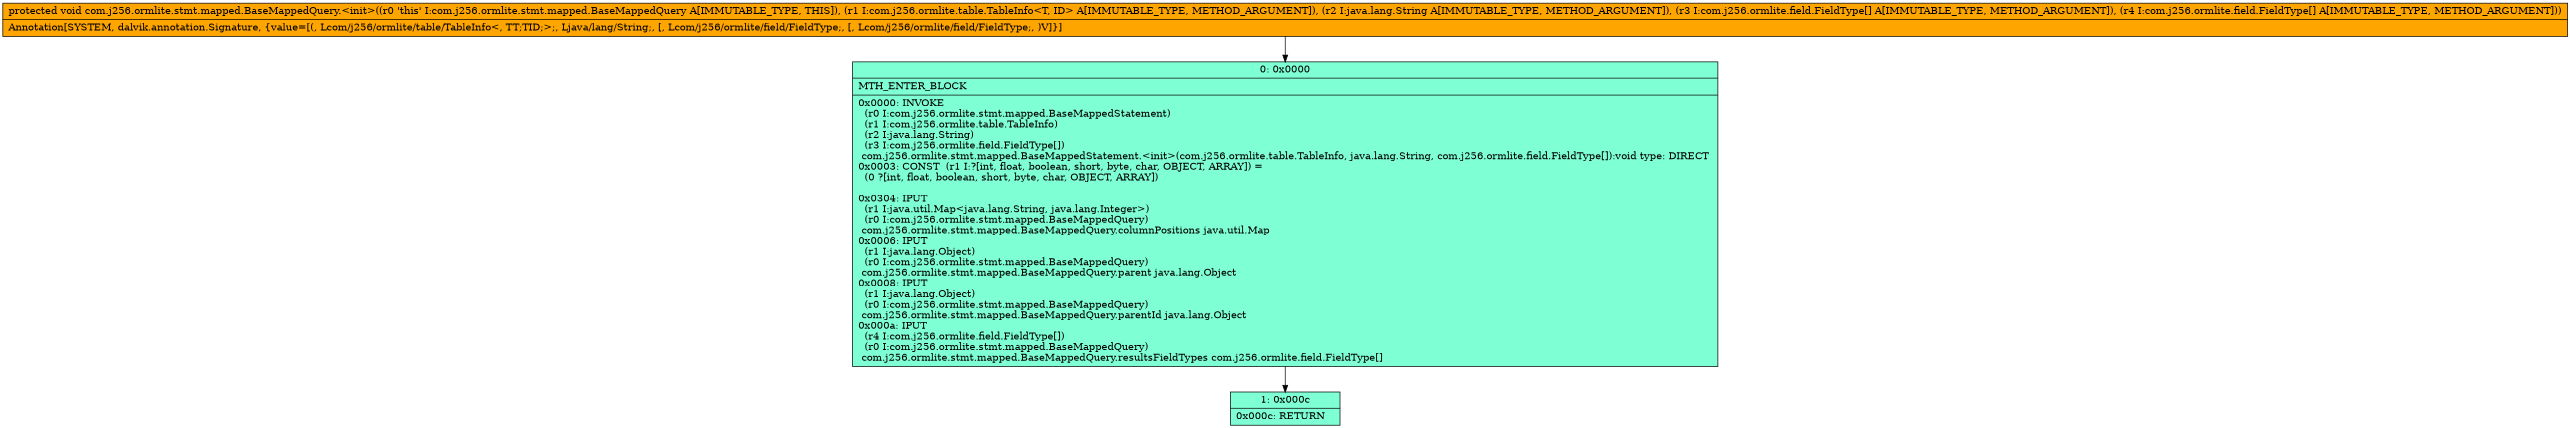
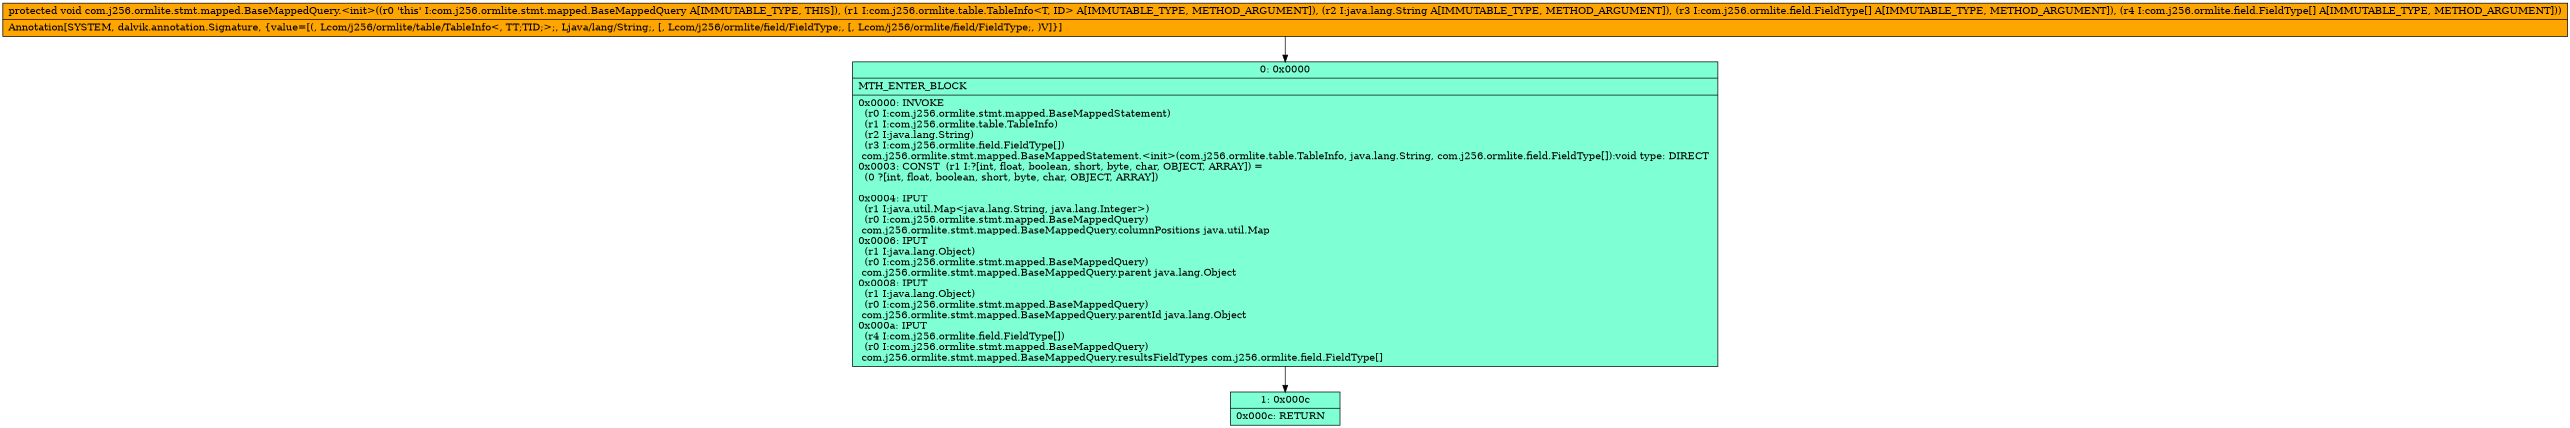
(896, 199) -> (896, 199)
